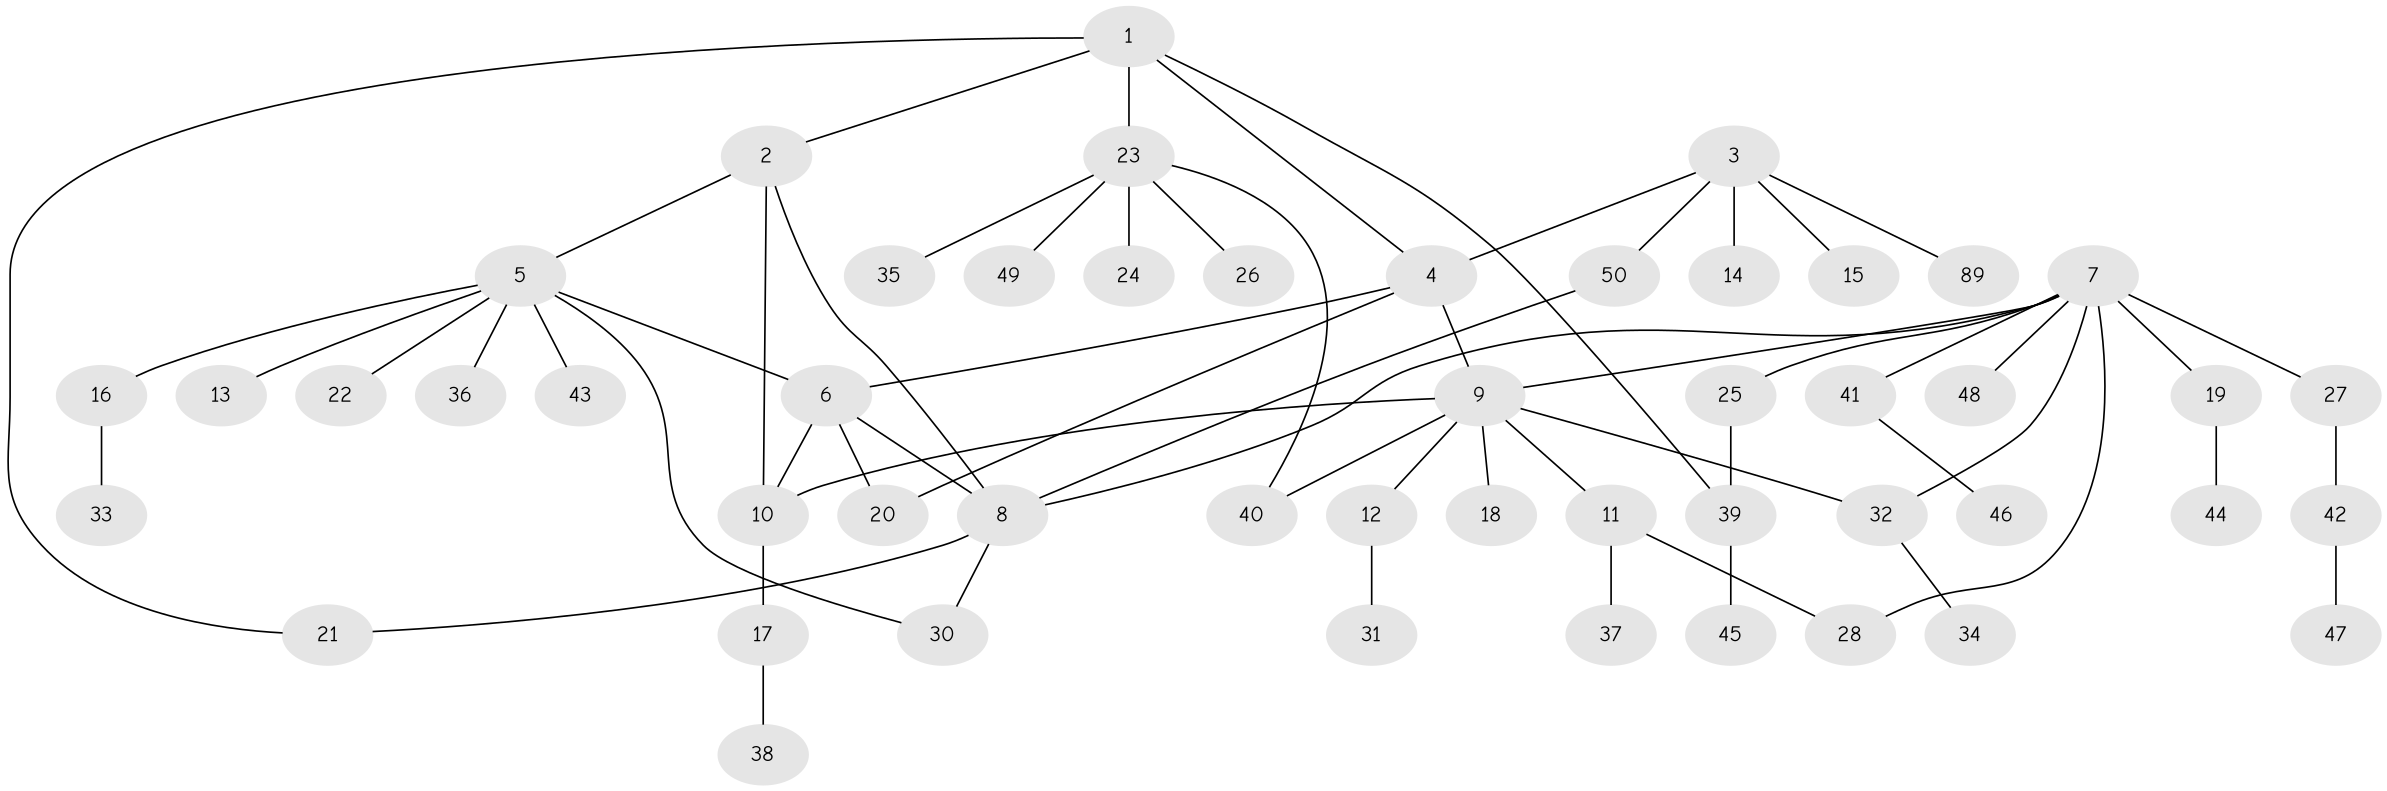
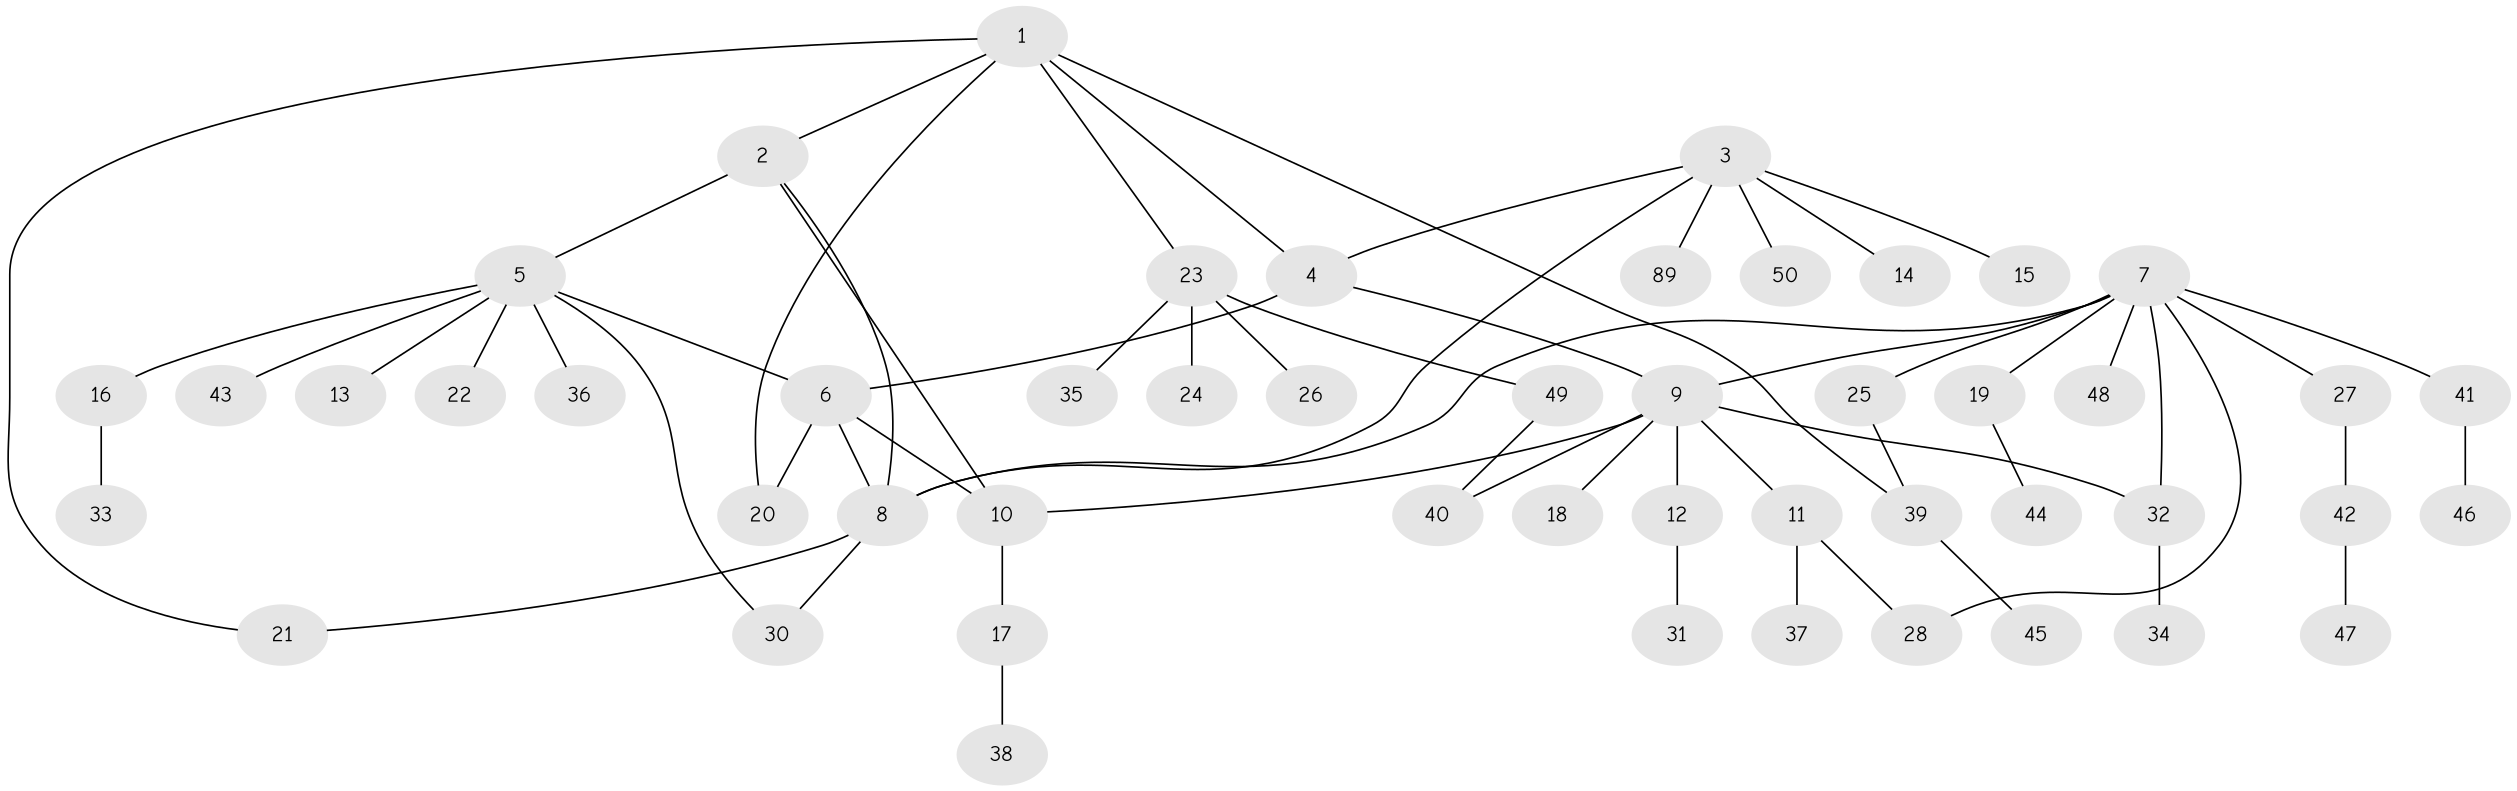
(1324, 290) -> (1512, 442)
(1155, 393) -> (842, 228)
(1292, 394) -> (1345, 437)
